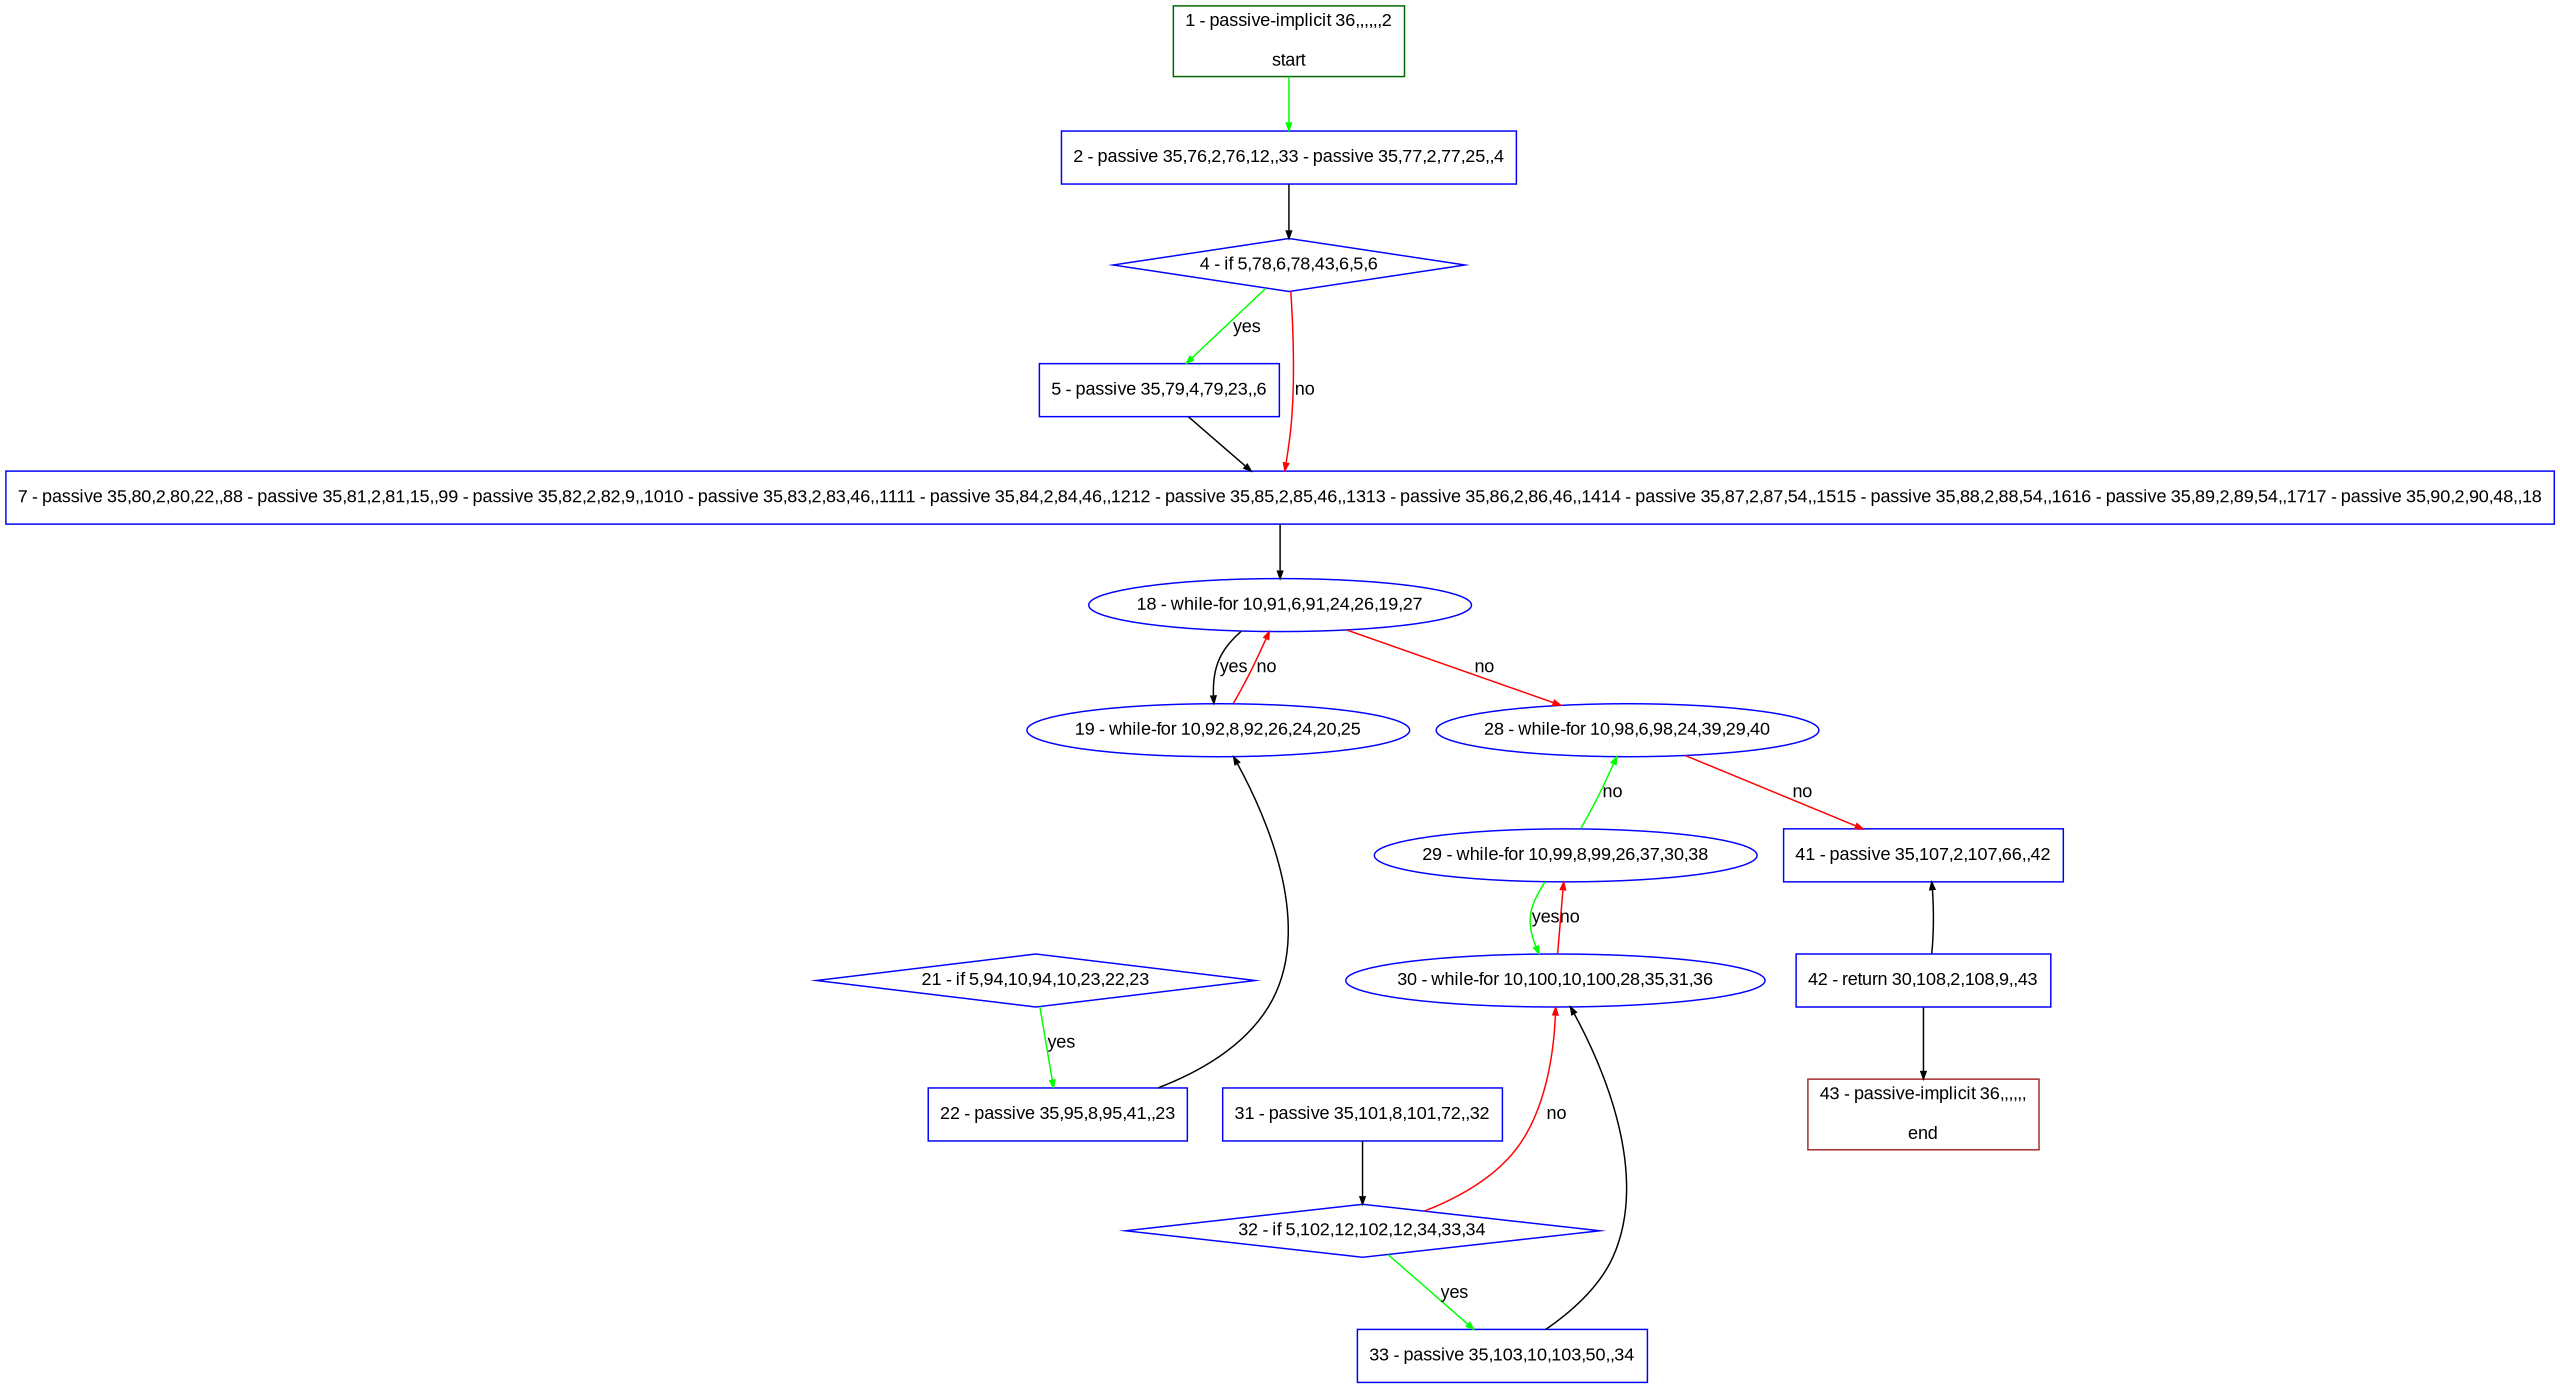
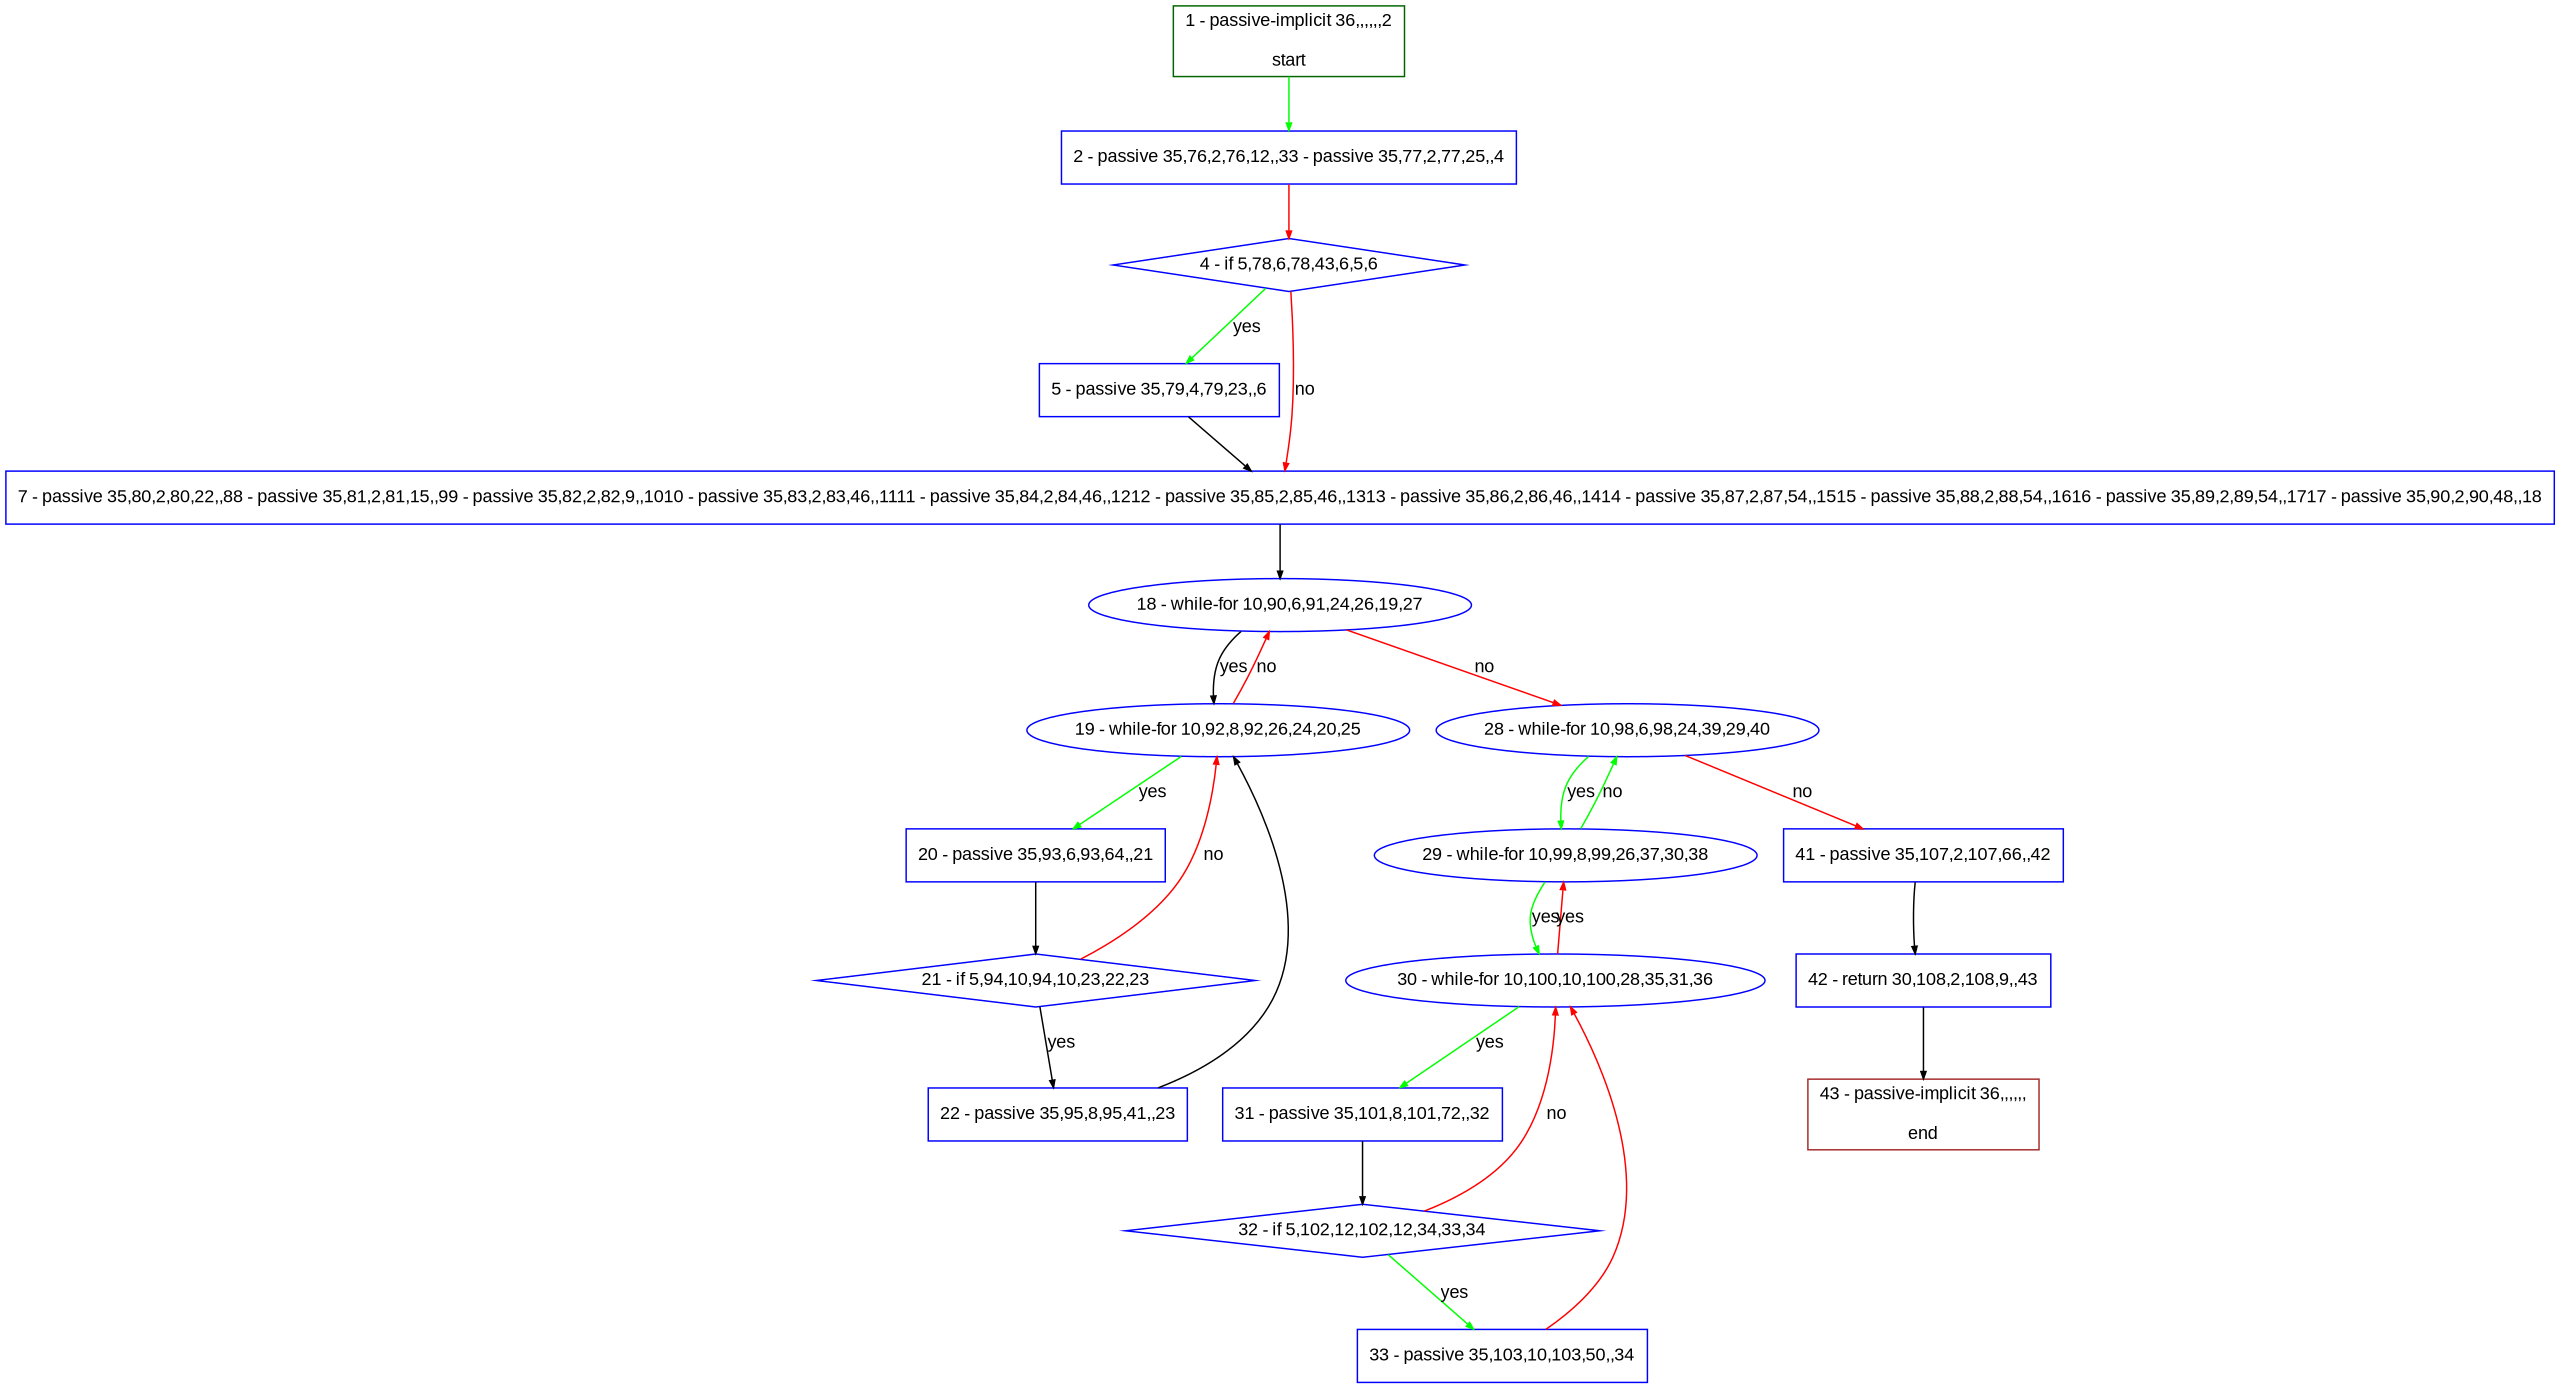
(1289, 208) -> (1289, 208)
(1280, 605) -> (1280, 605)
none -> (1566, 785)
none -> (1036, 855)
none -> (1178, 882)
(1570, 918) -> (1570, 918)
(1933, 922) -> (1914, 914)
(1046, 1043) -> (1046, 1043)
none -> (1463, 1045)
(1626, 1182) -> (1626, 1182)
